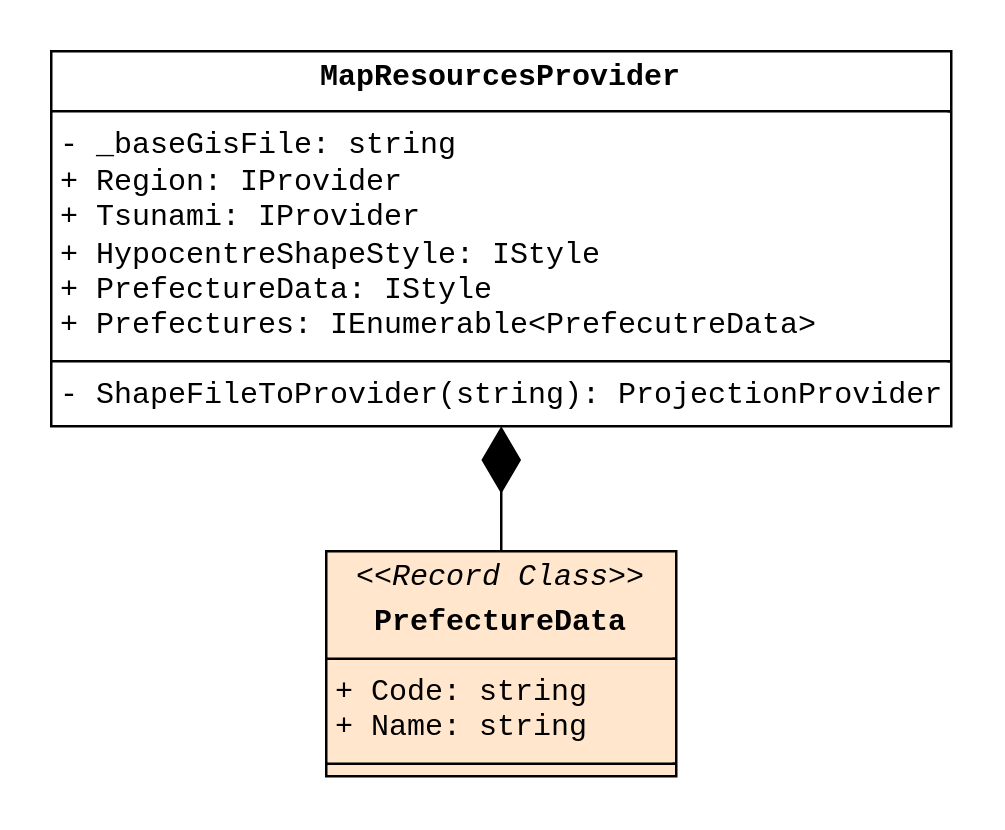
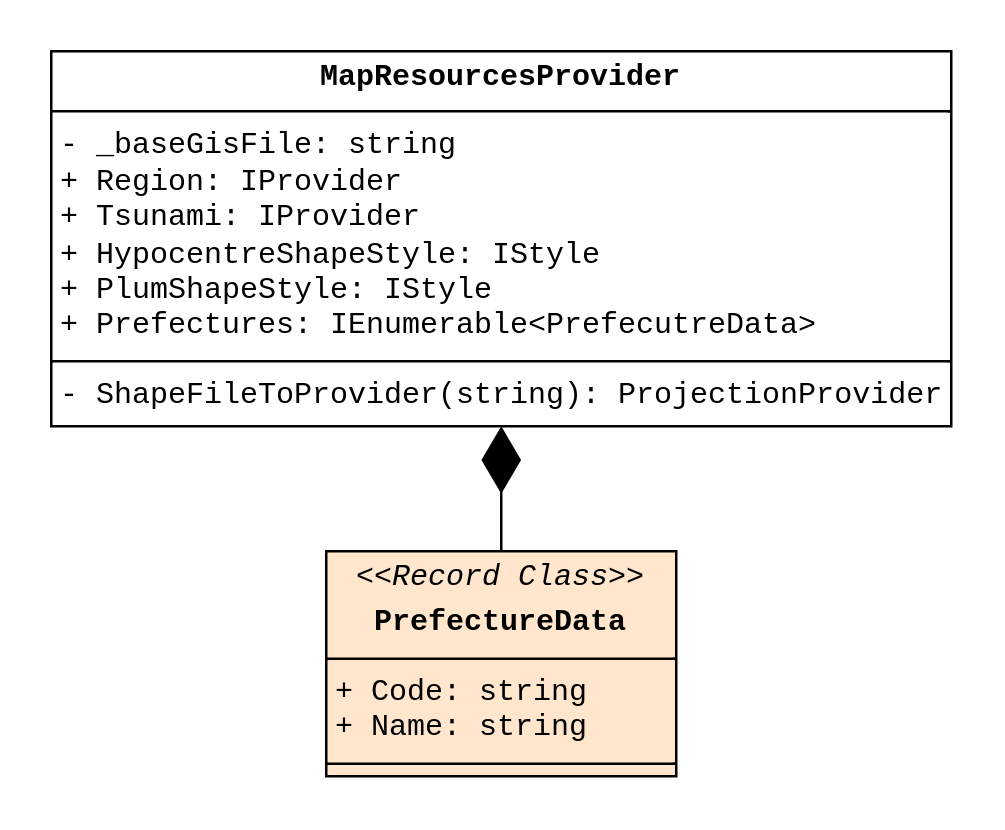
(428, 195) -> (428, 195)
